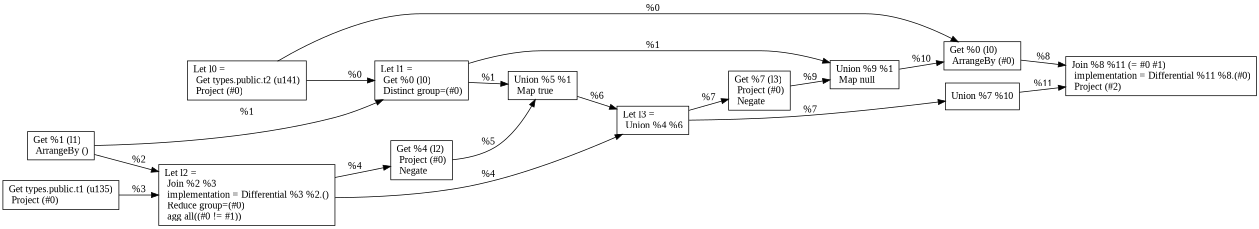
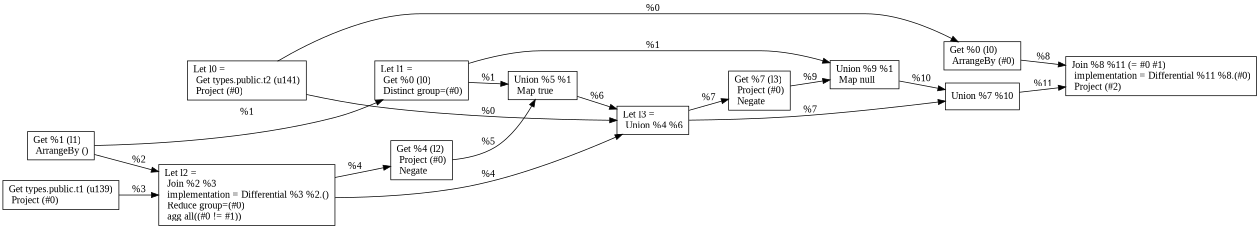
(918, 66) -> (919, 85)
(337, 80) -> (457, 114)
(61, 195) -> (61, 195)
